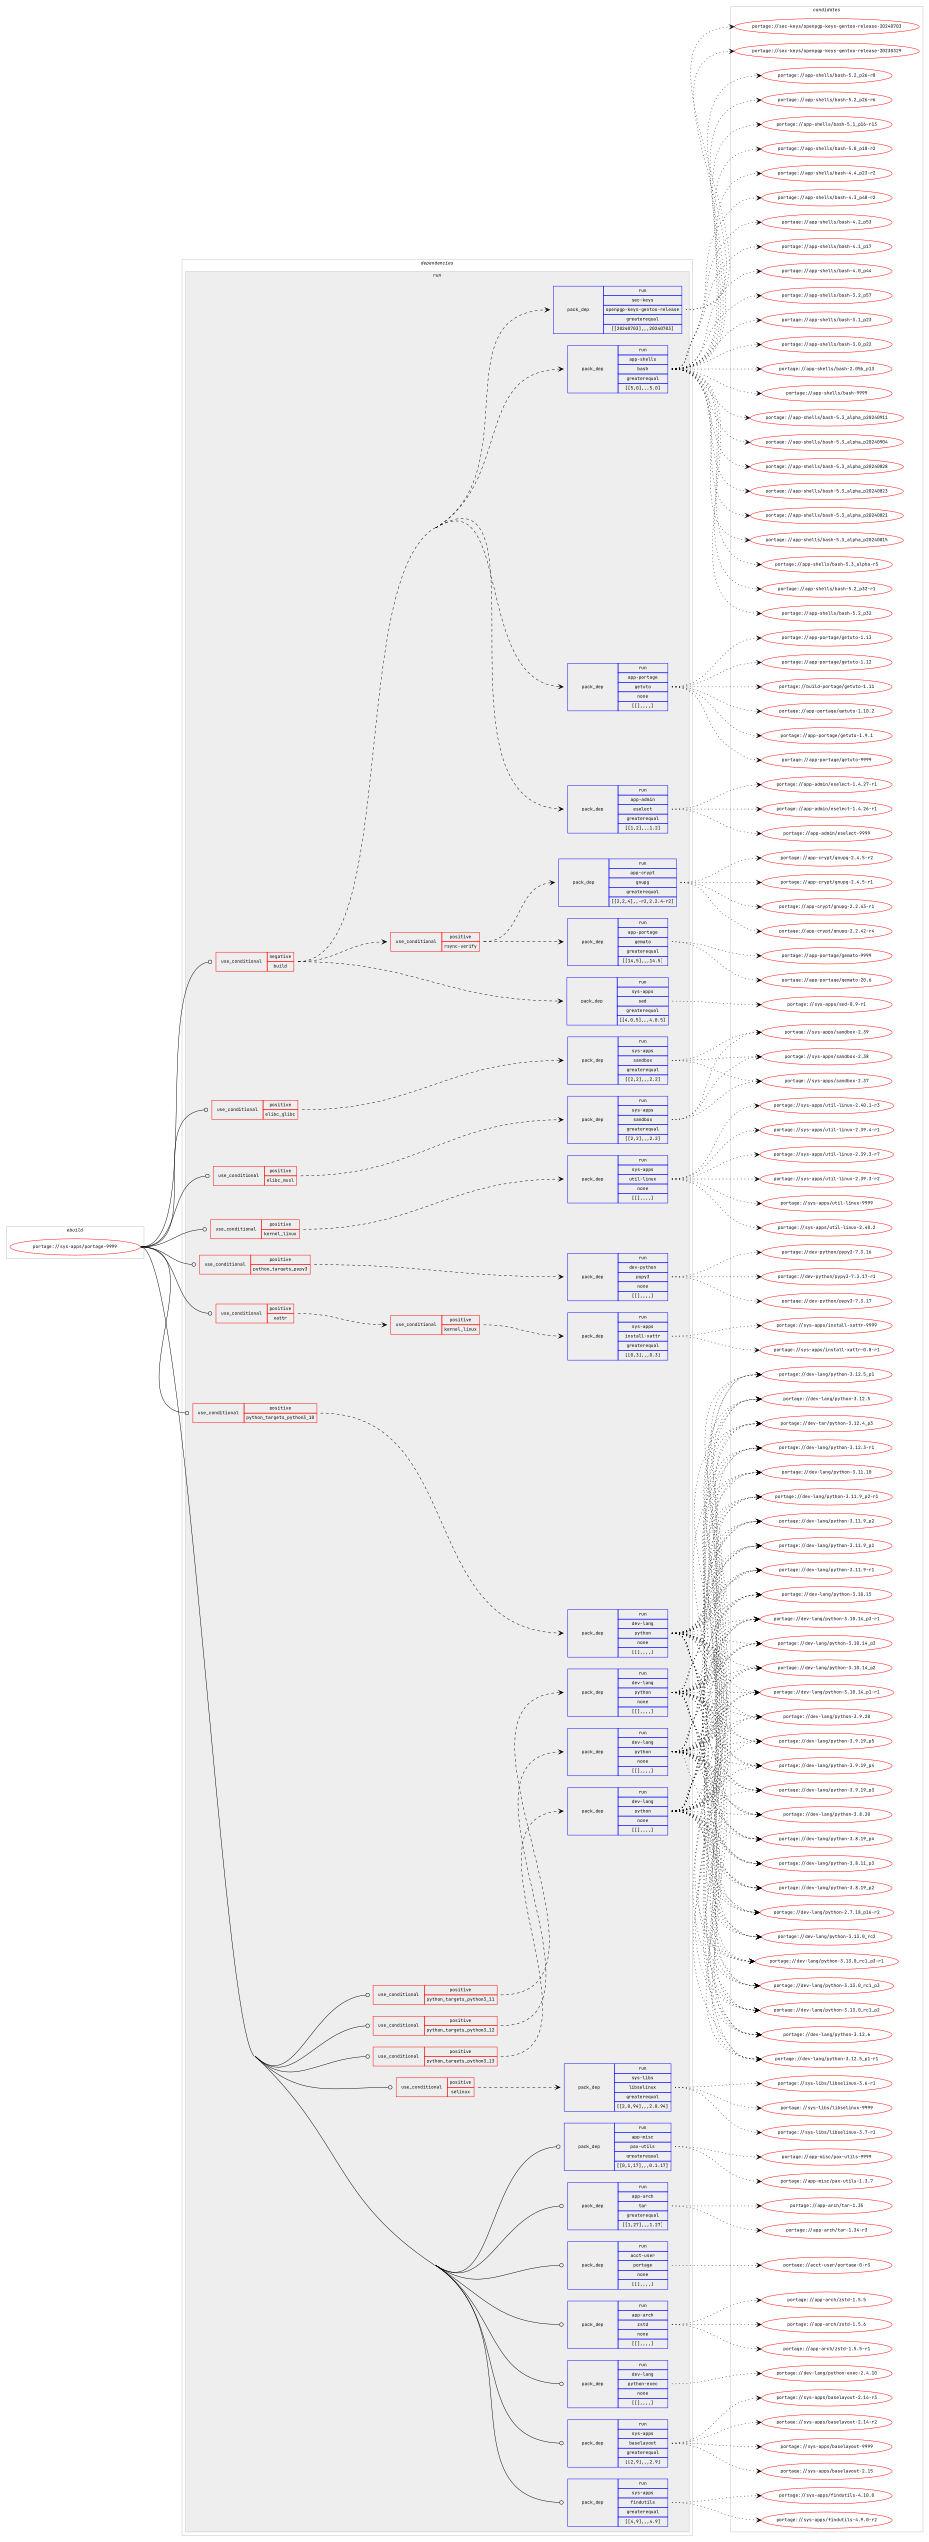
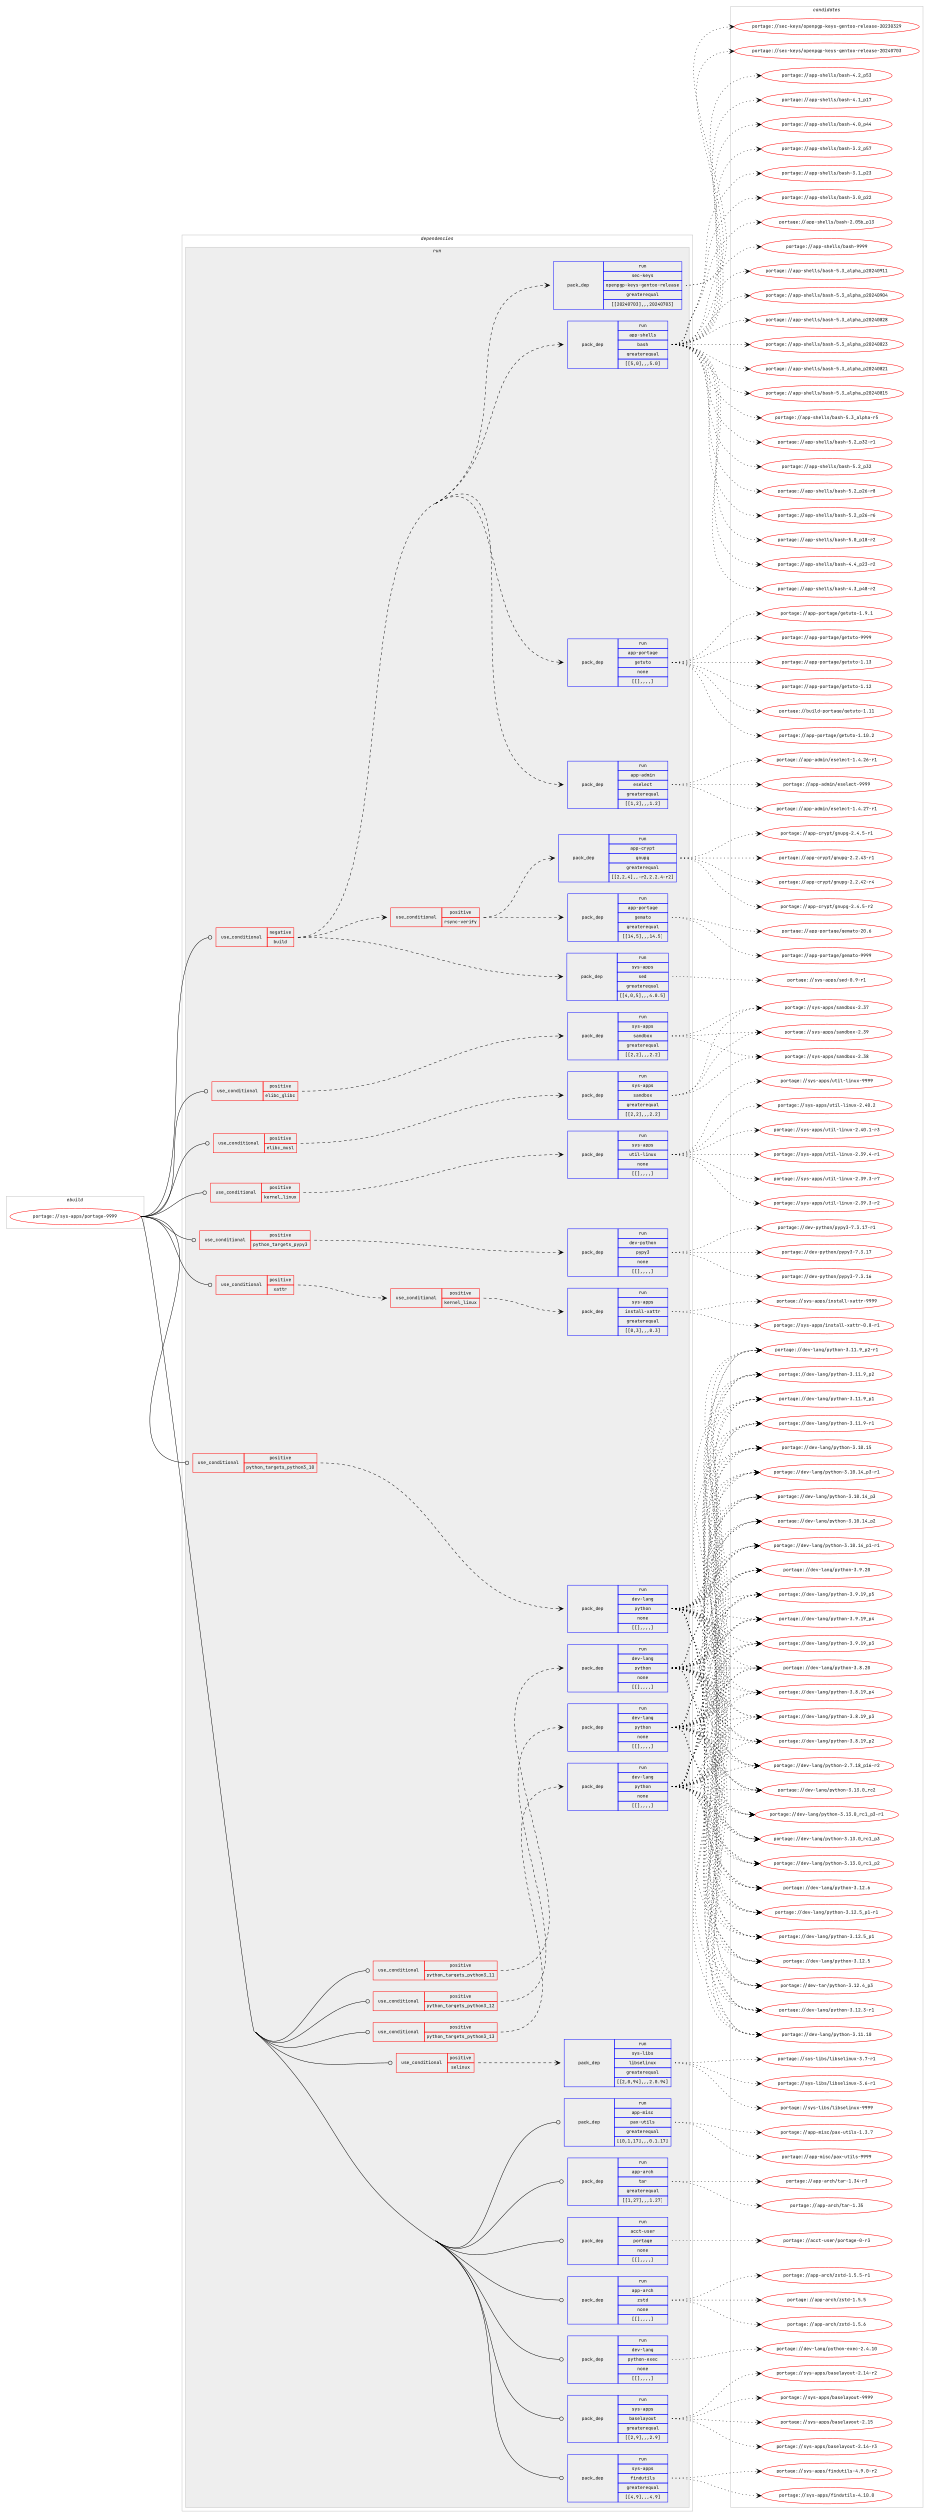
(827, 125) -> none
(827, 1864) -> (827, 1717)
